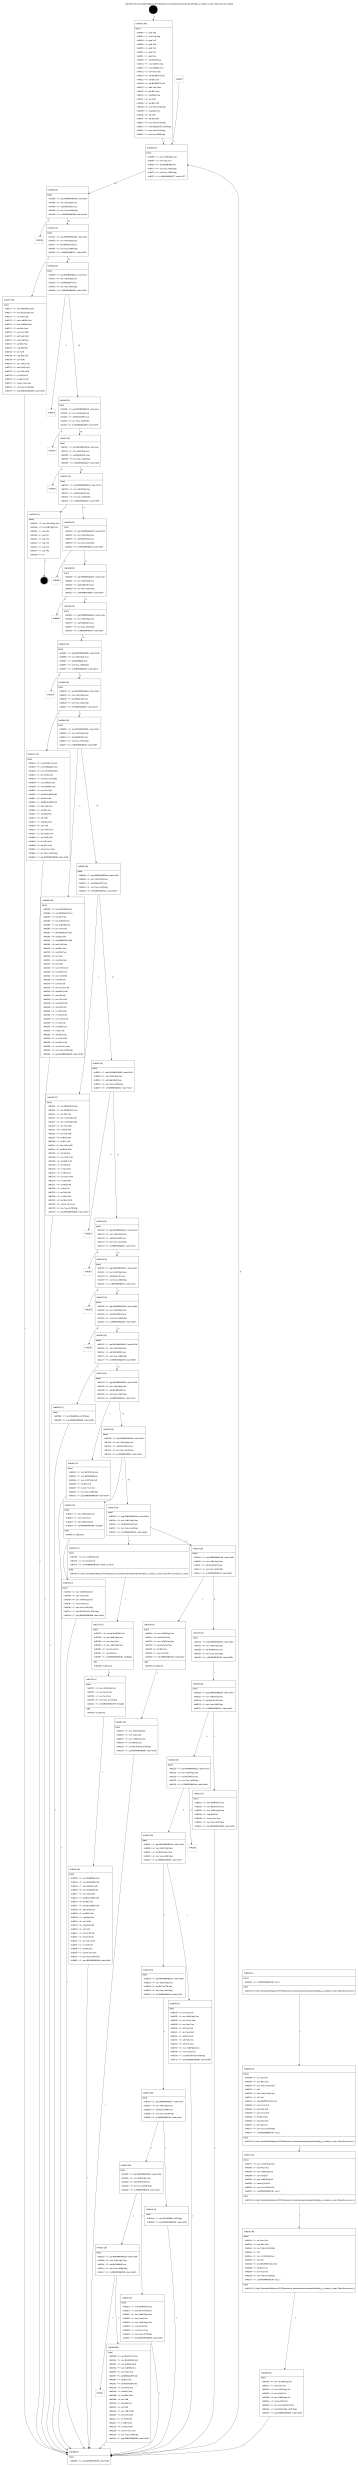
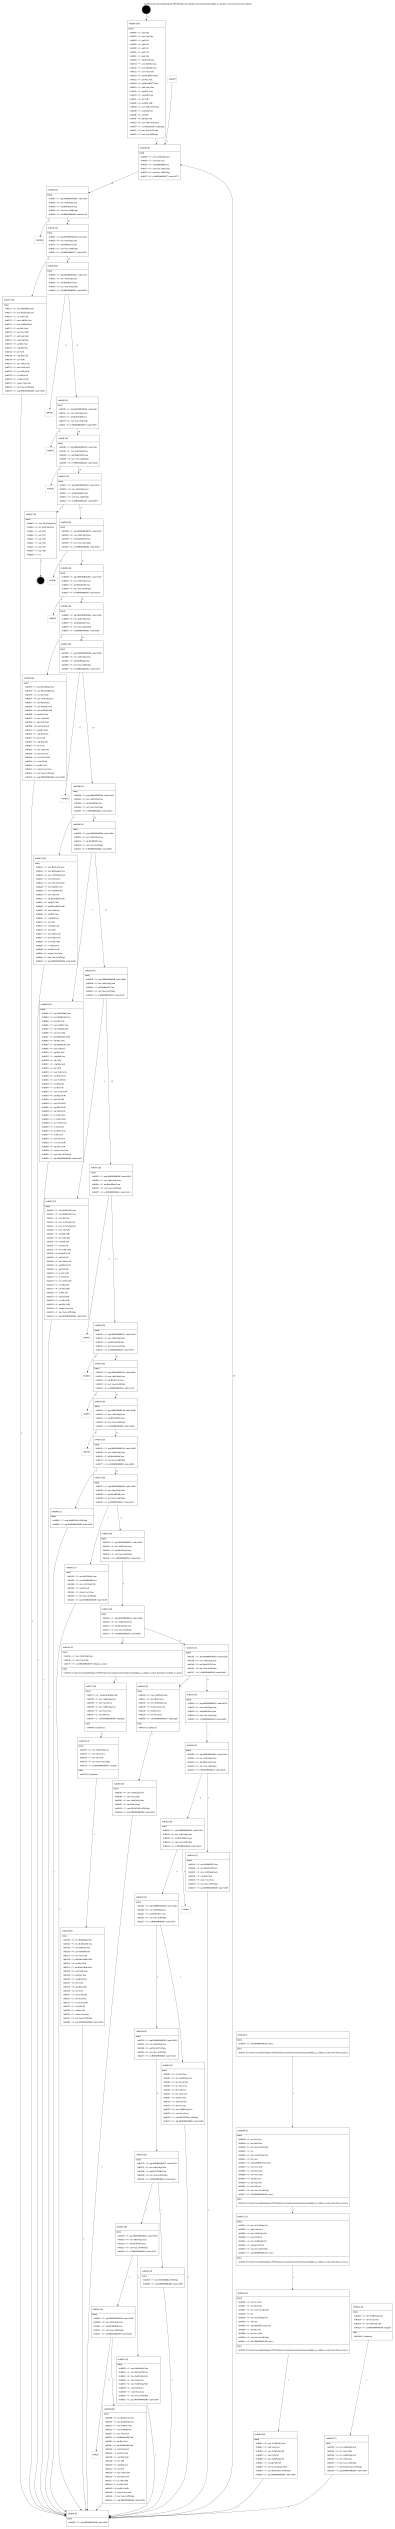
none -> (45, 728)
(118, 1482) -> none
